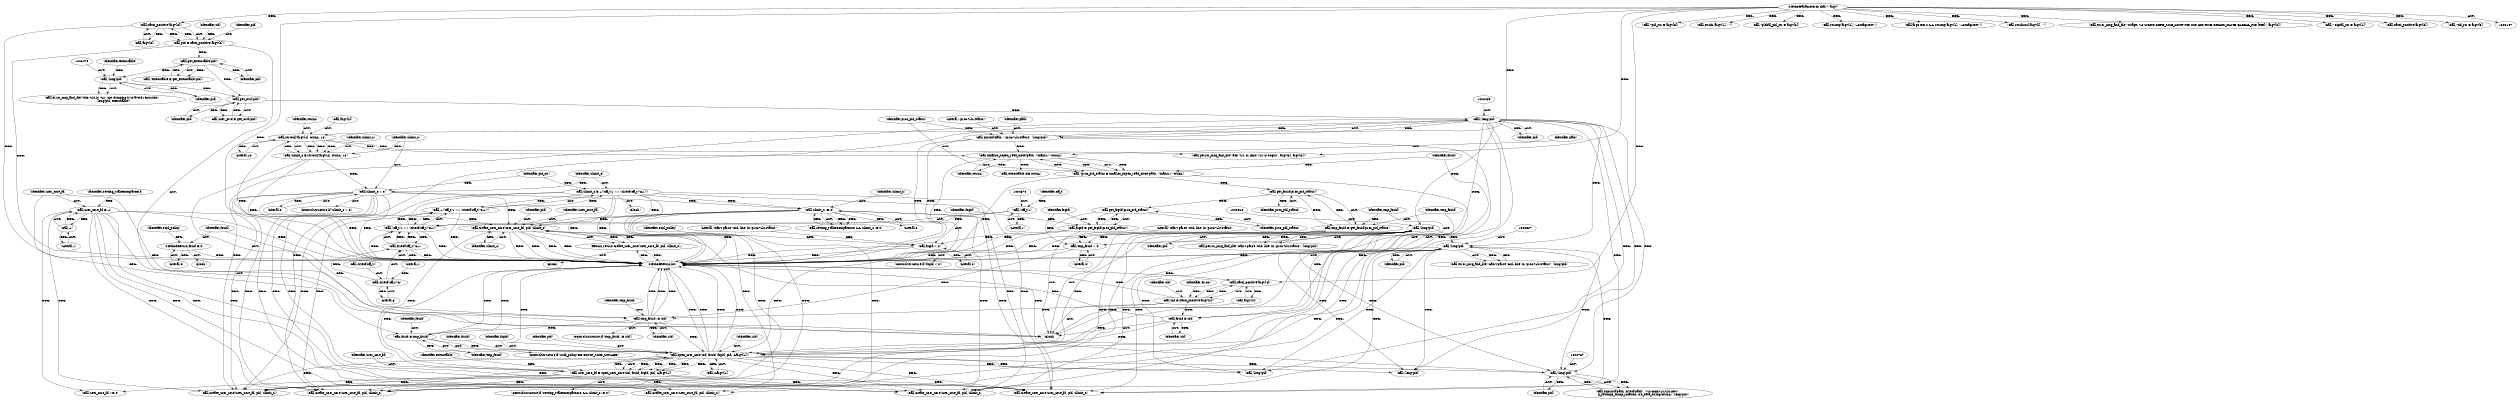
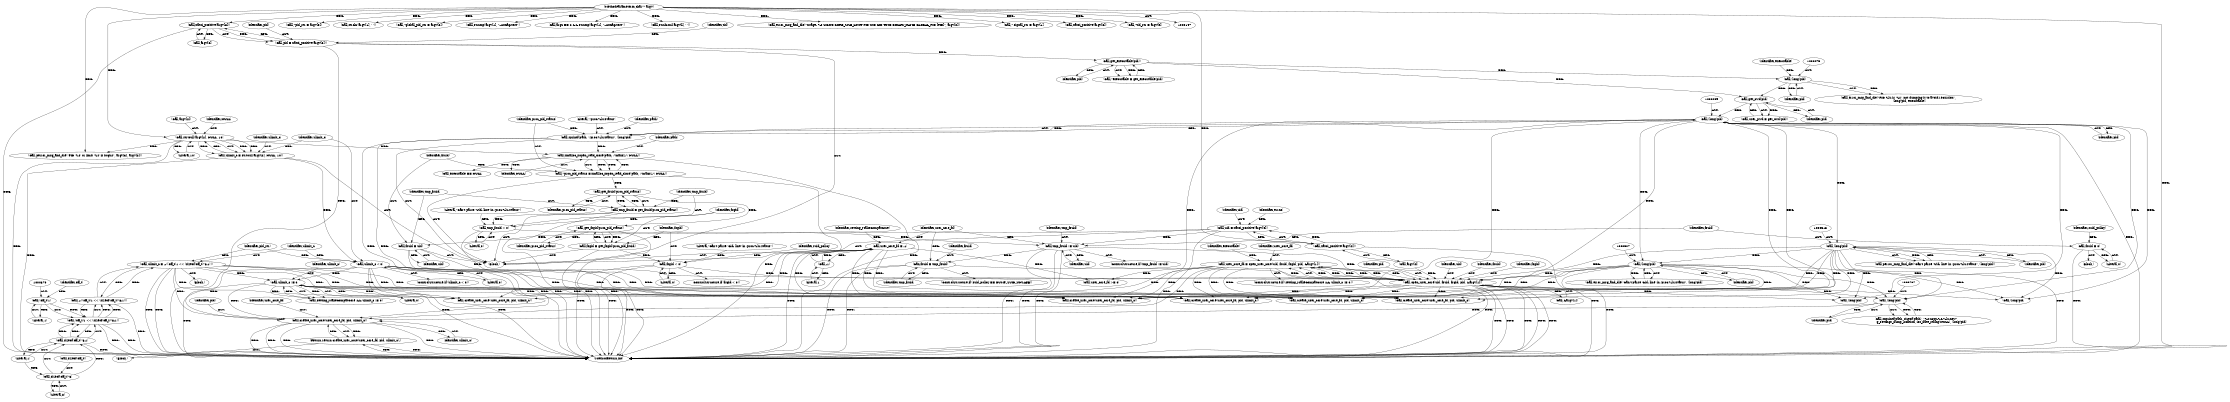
(1098, 228) -> (608, 246)
(184, 246) -> (2089, 246)
(1023, 271) -> (1261, 357)
